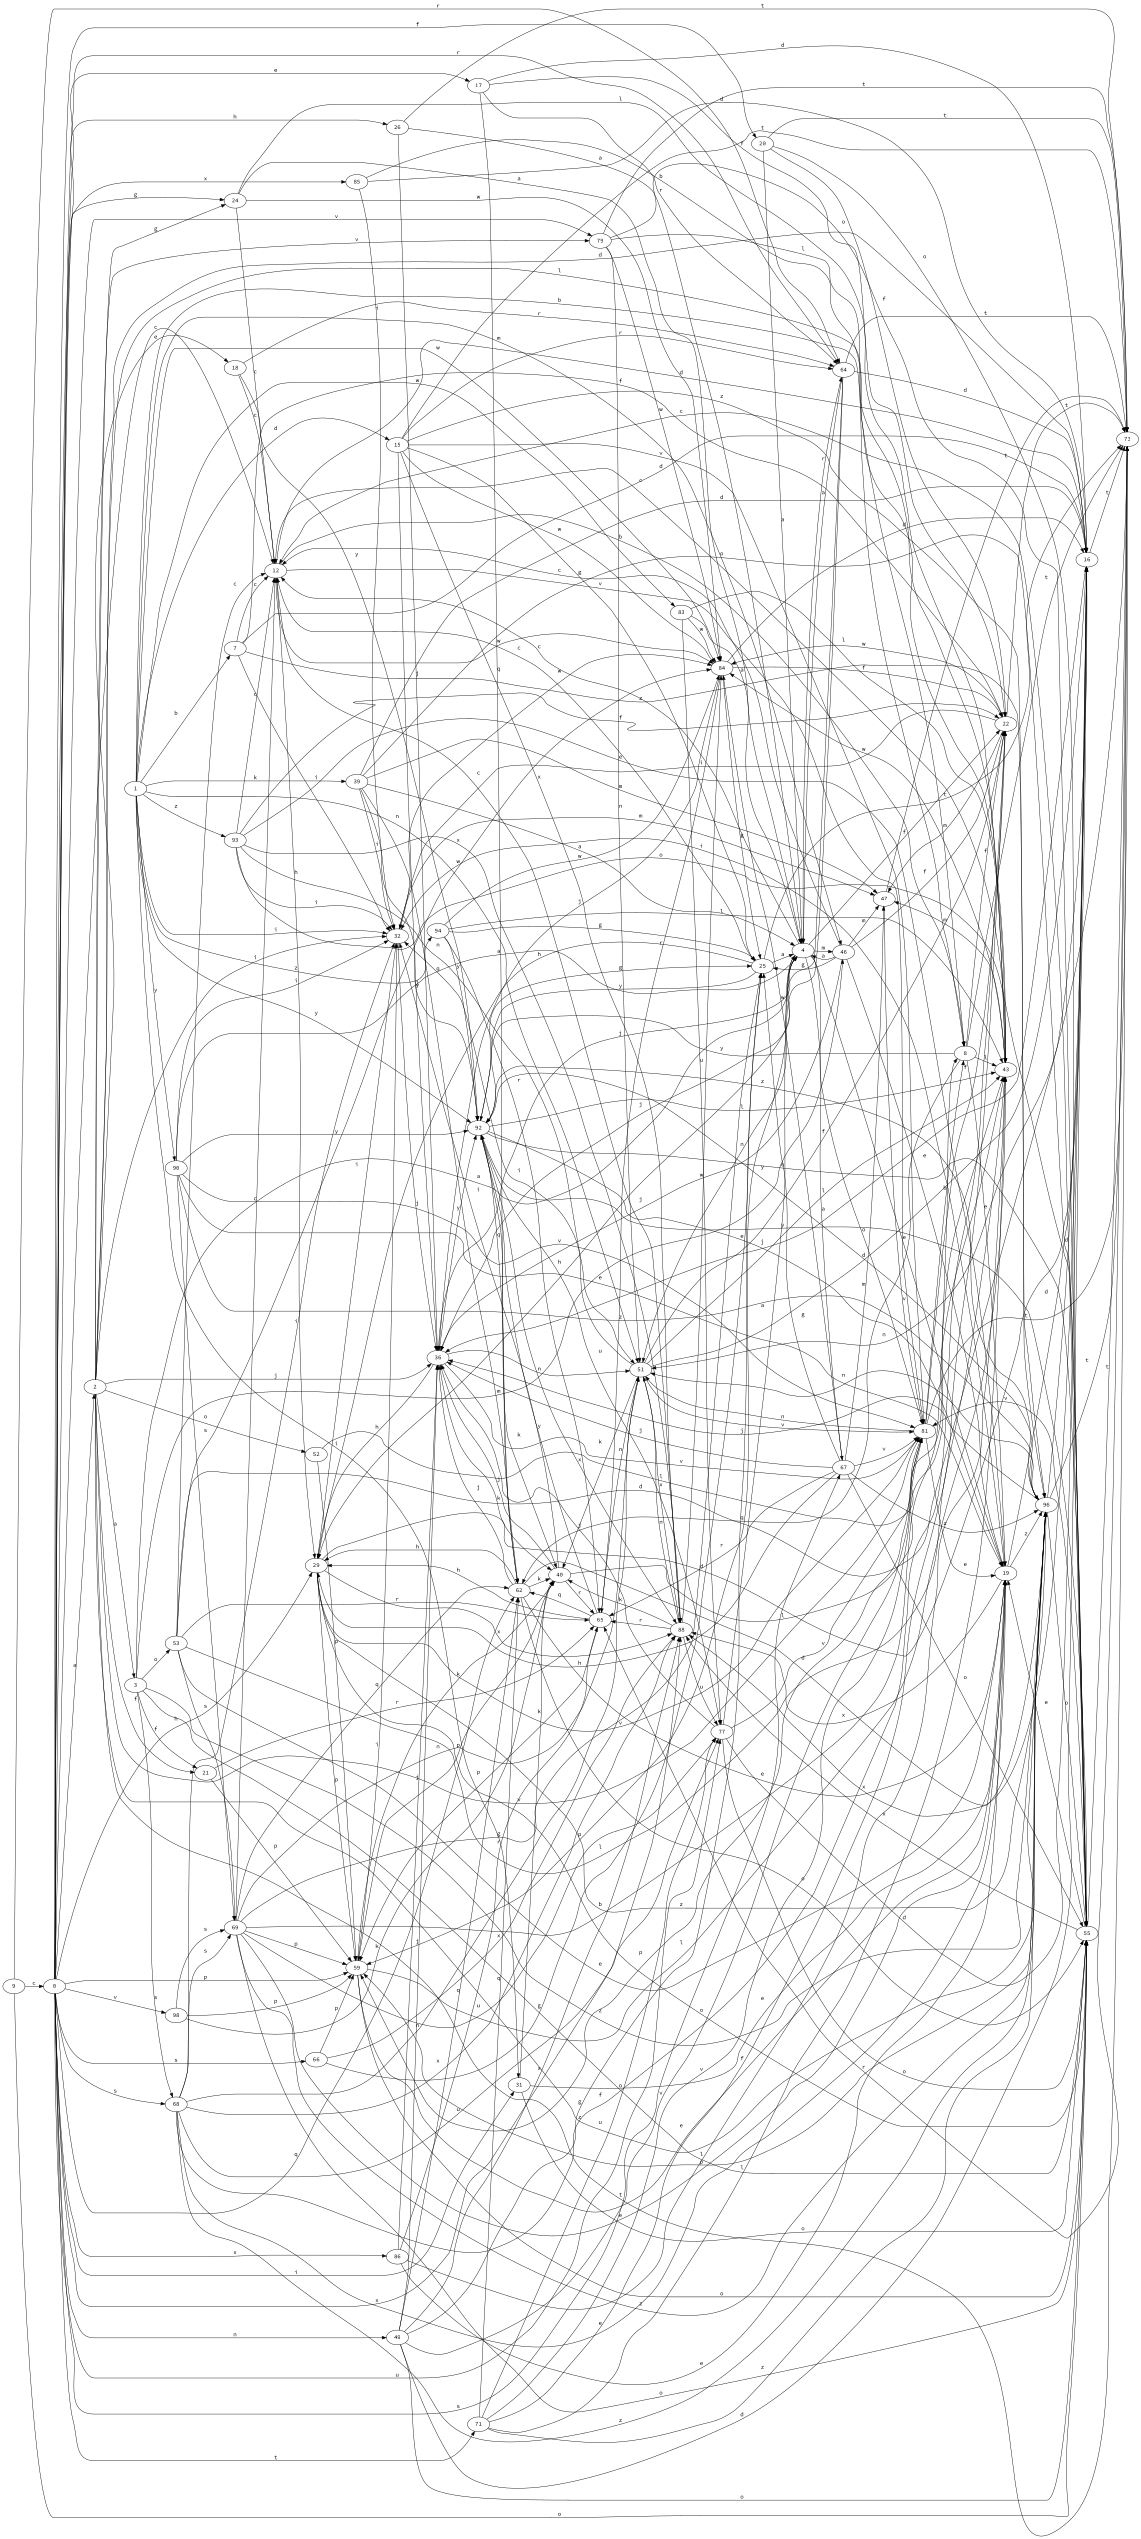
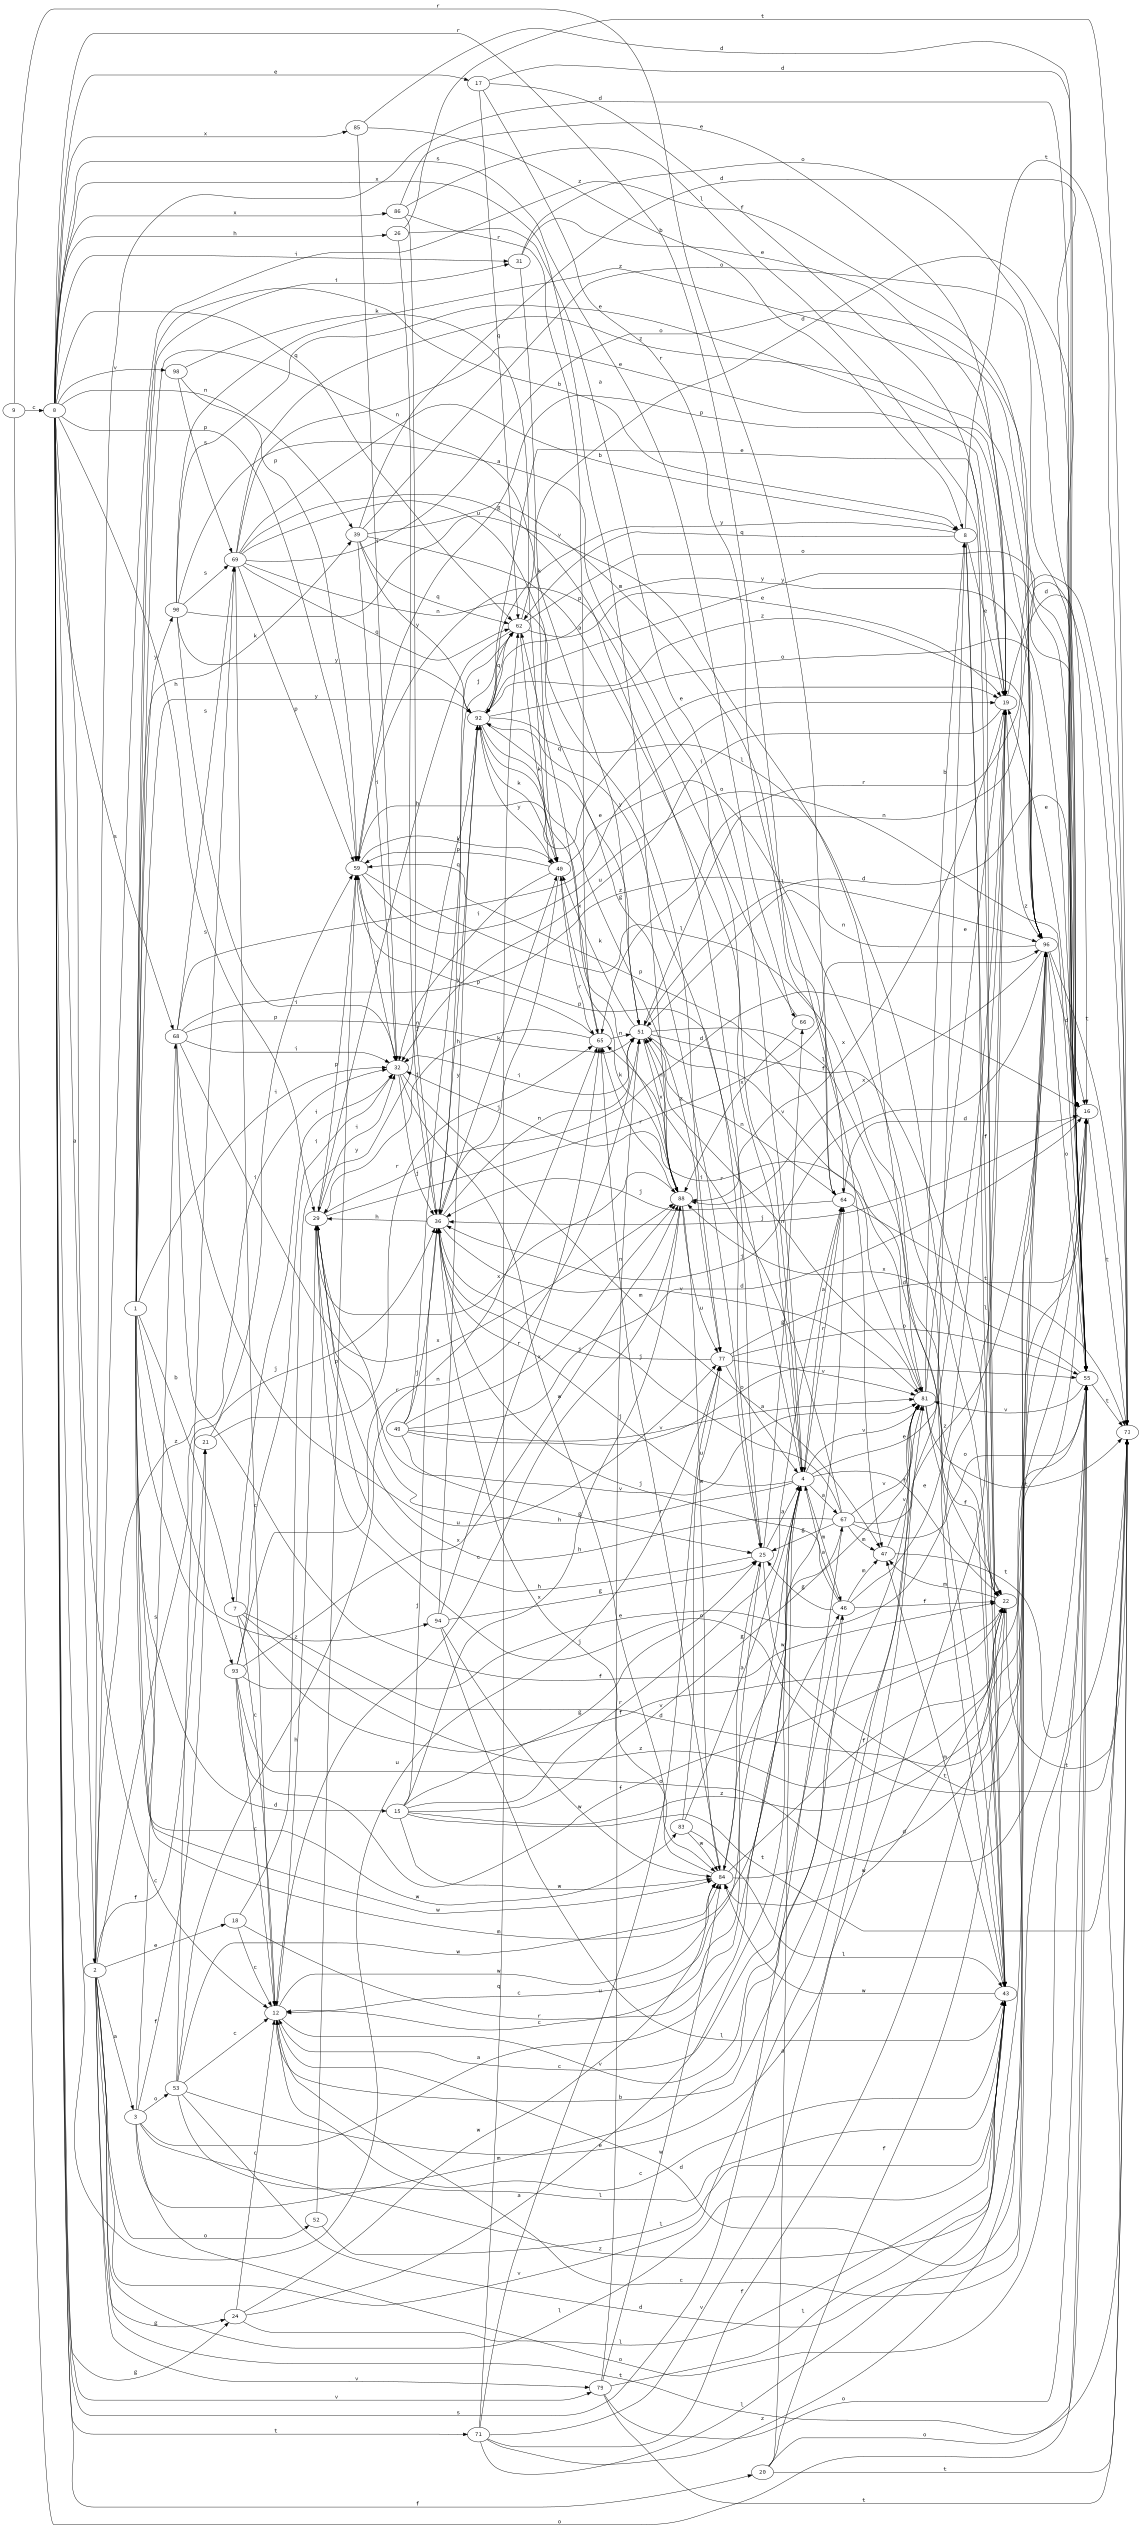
(864, 1230) -> (864, 1430)
(513, 1320) -> (501, 800)
(702, 1600) -> (782, 1355)
(74, 2314) -> (228, 405)
